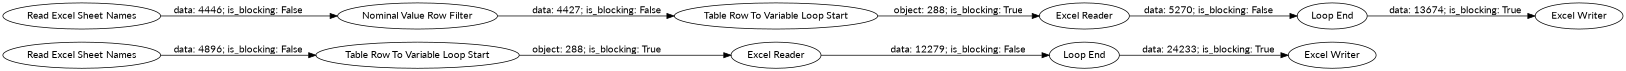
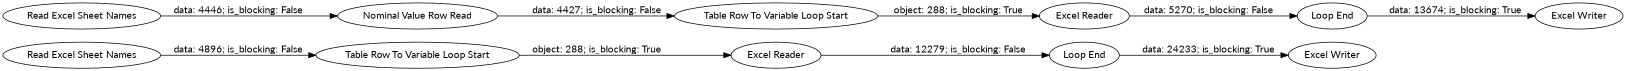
(418, 16) -> (418, 16)
